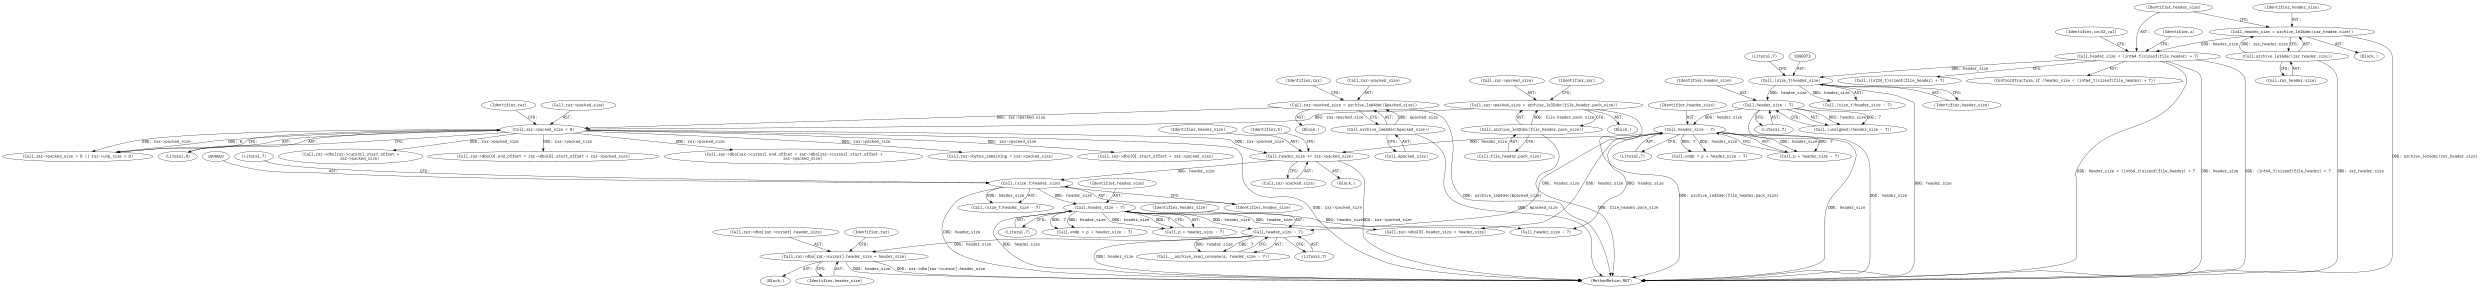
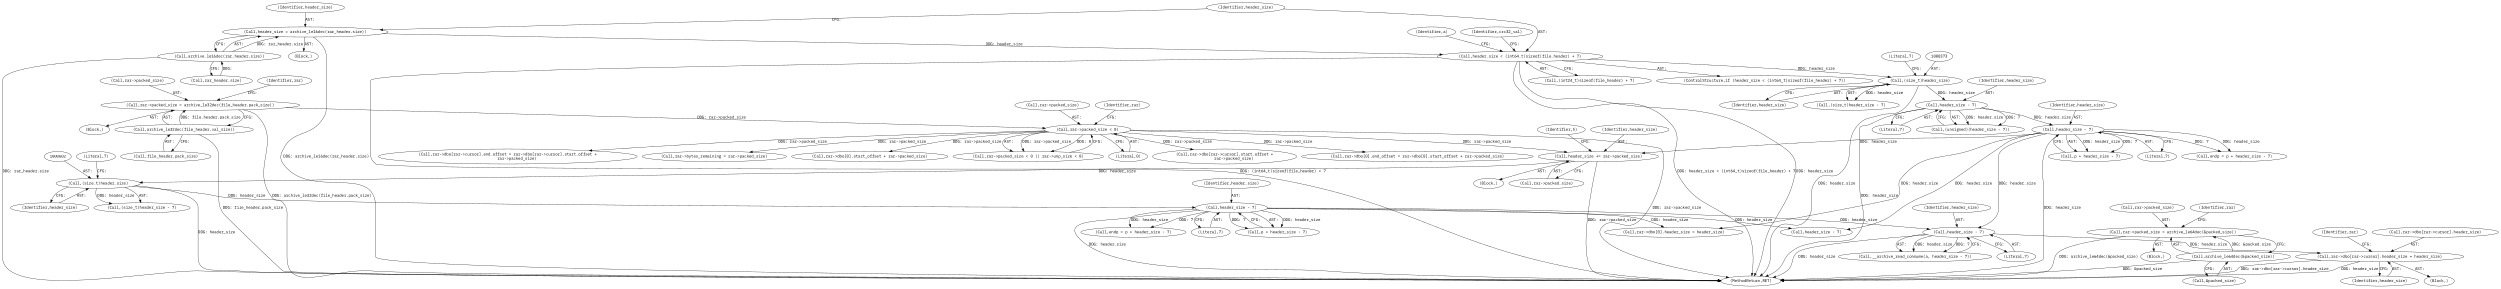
(2298, 69) -> (229, 69)
none -> (1542, 72)
(933, 118) -> none
(1532, 130) -> (184, 130)
